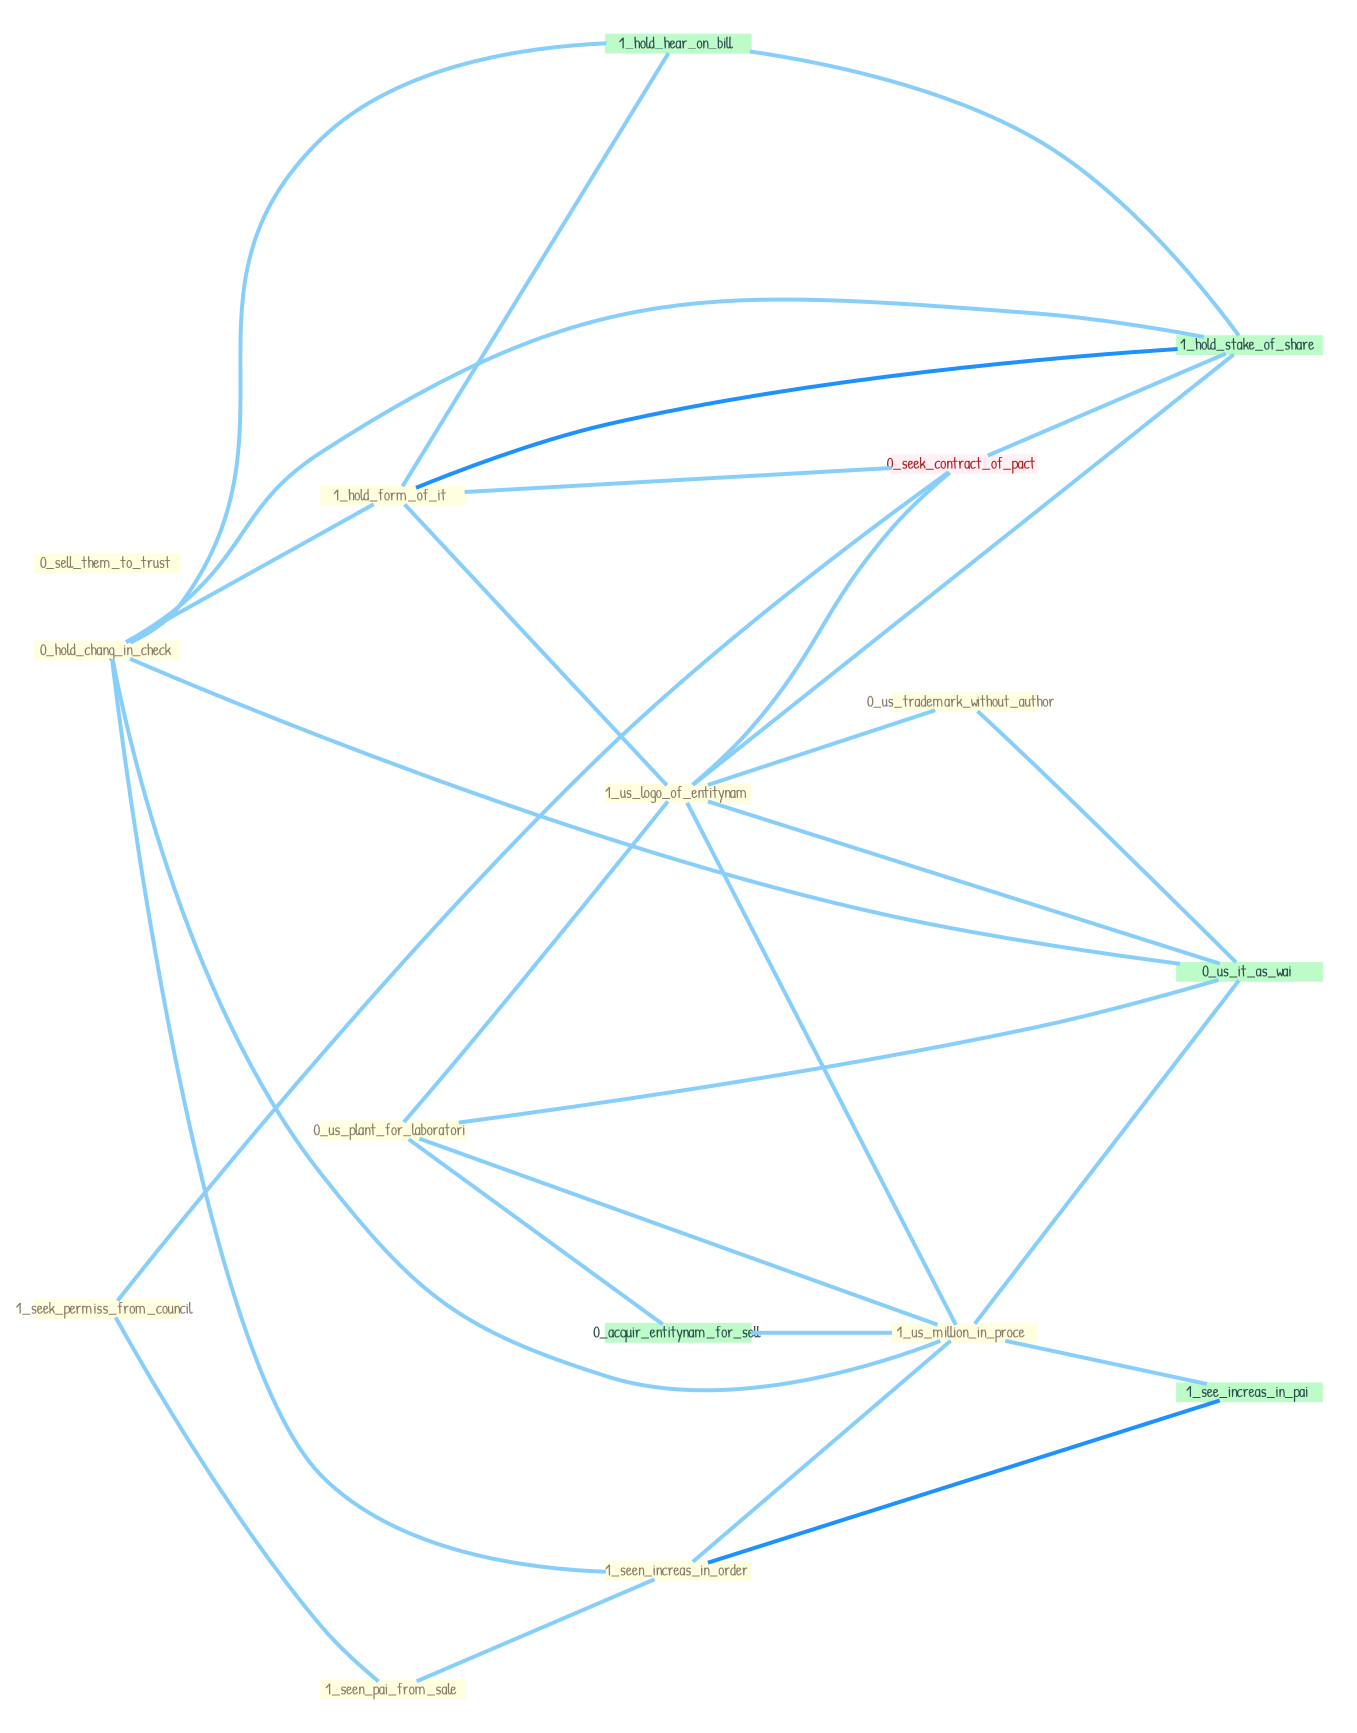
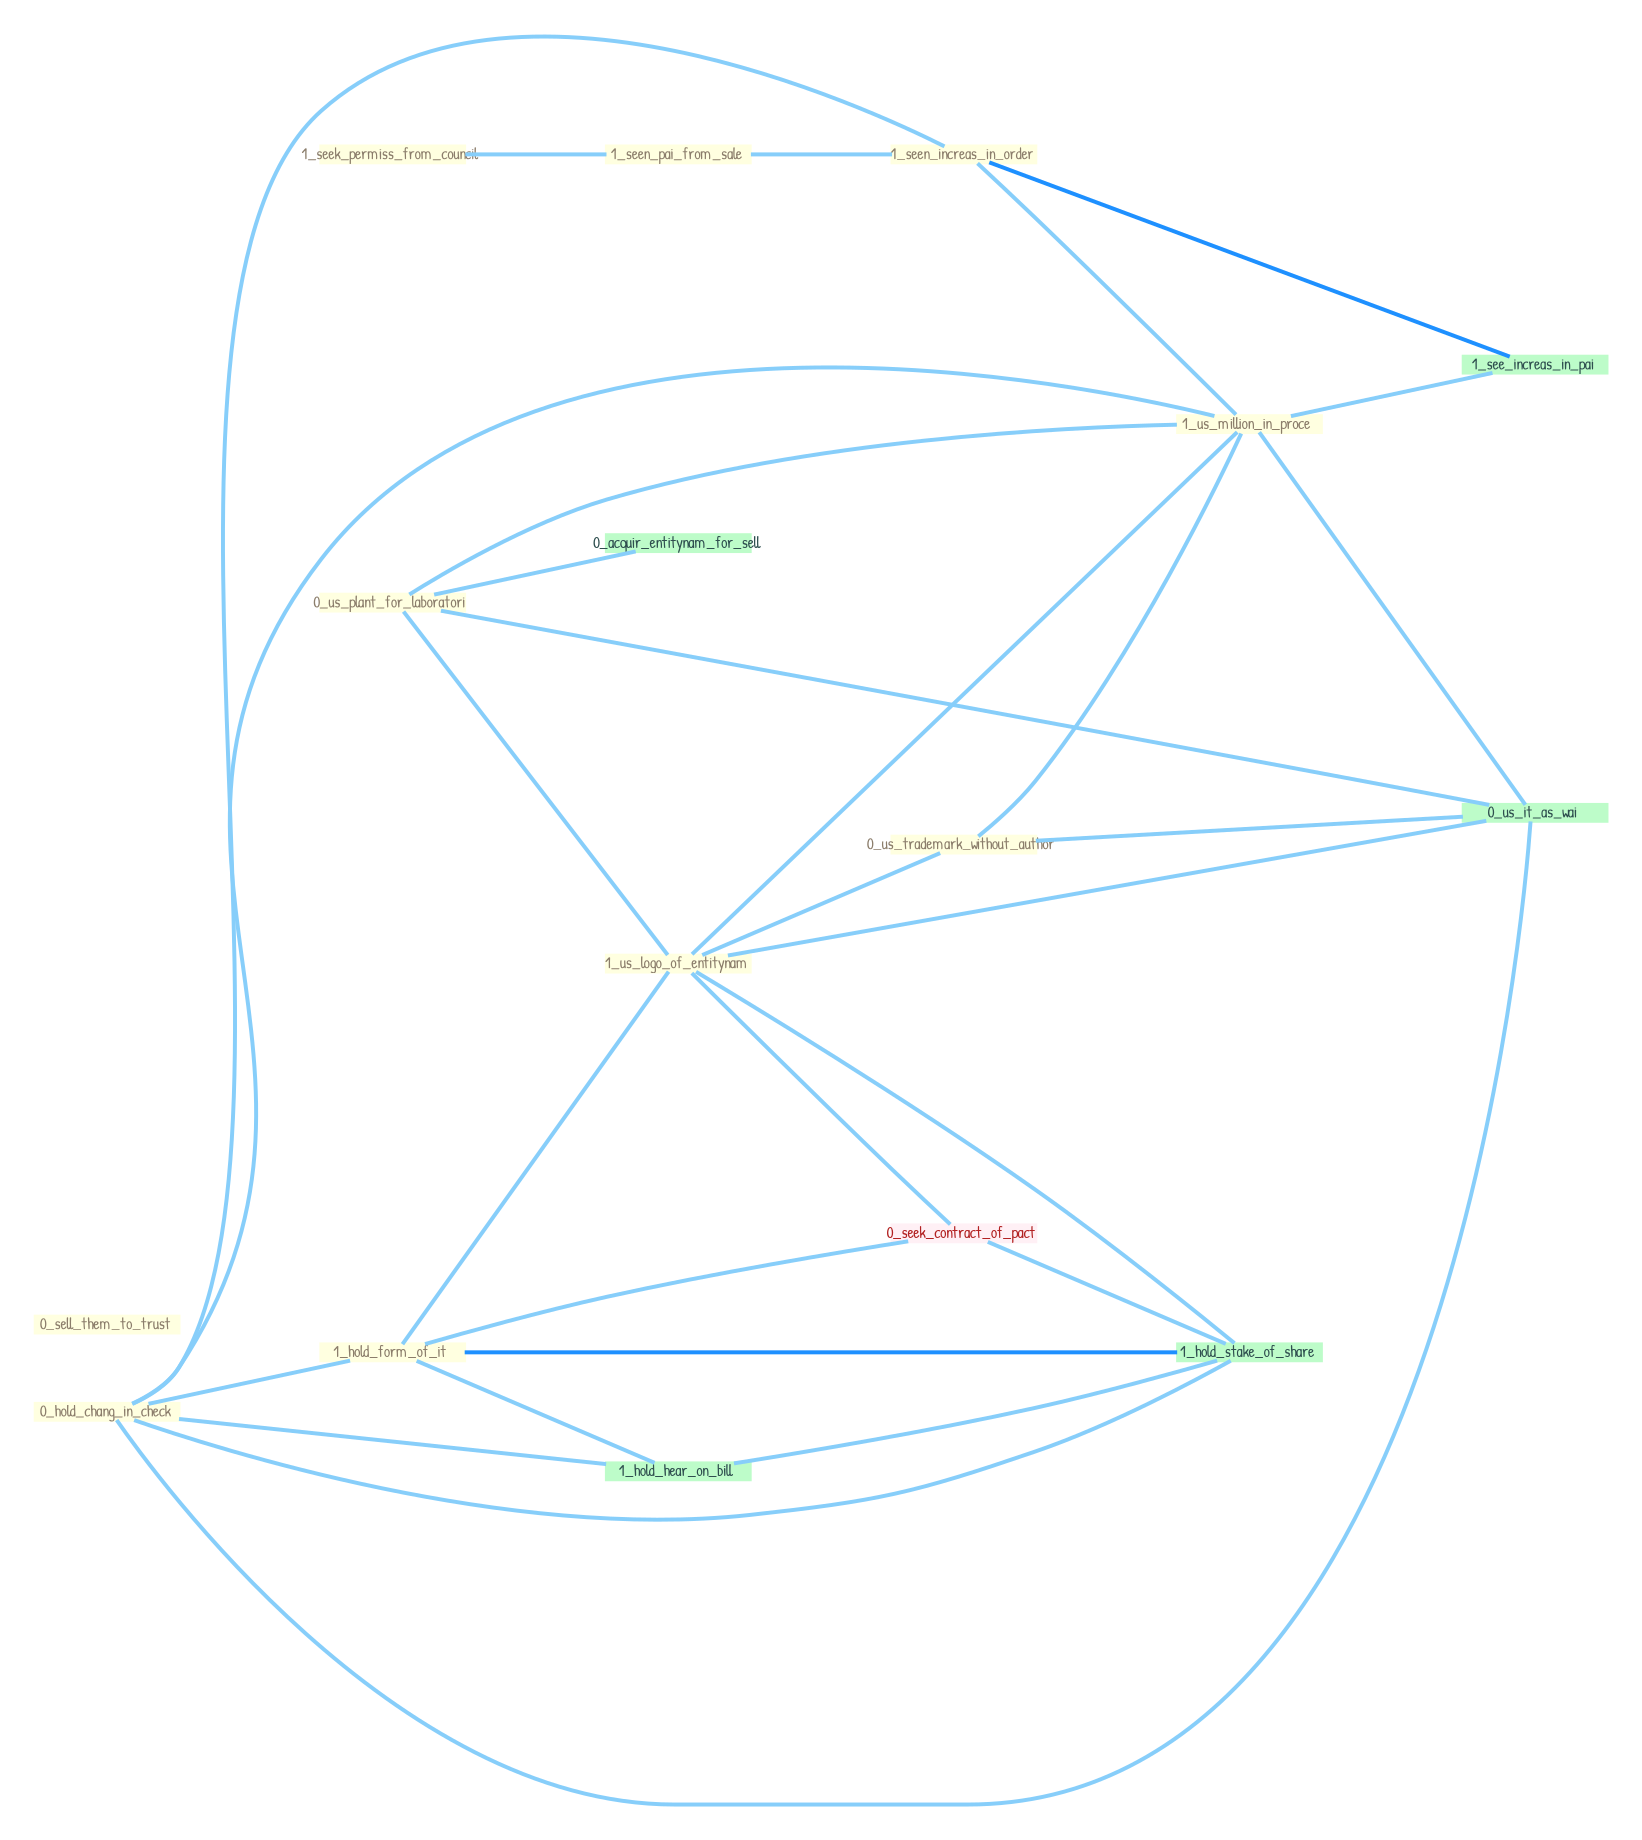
(502, 855) -> none
(821, 1333) -> (1127, 647)
